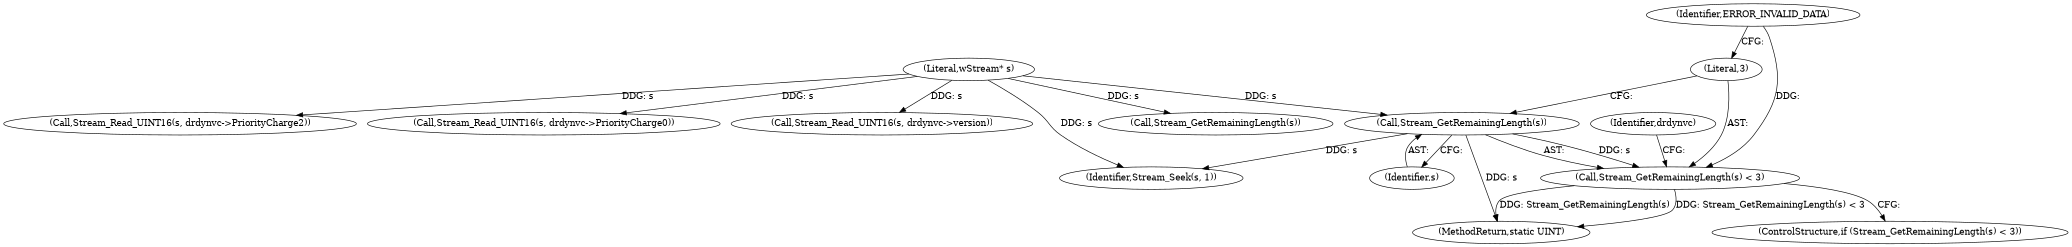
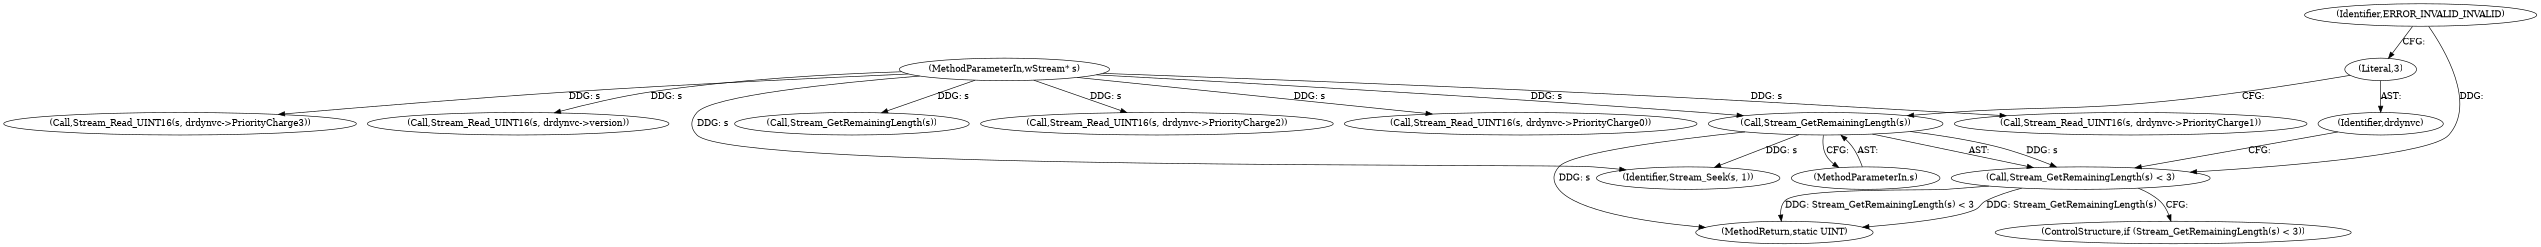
(1753, 15) -> (2421, 15)
(969, 69) -> (1004, 69)
none -> (180, 124)
none -> (2131, 124)
(1724, 128) -> (2381, 93)
(1412, 178) -> (1866, 178)
